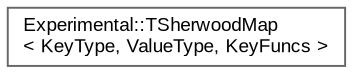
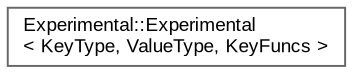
(176, 37) -> (176, 37)
